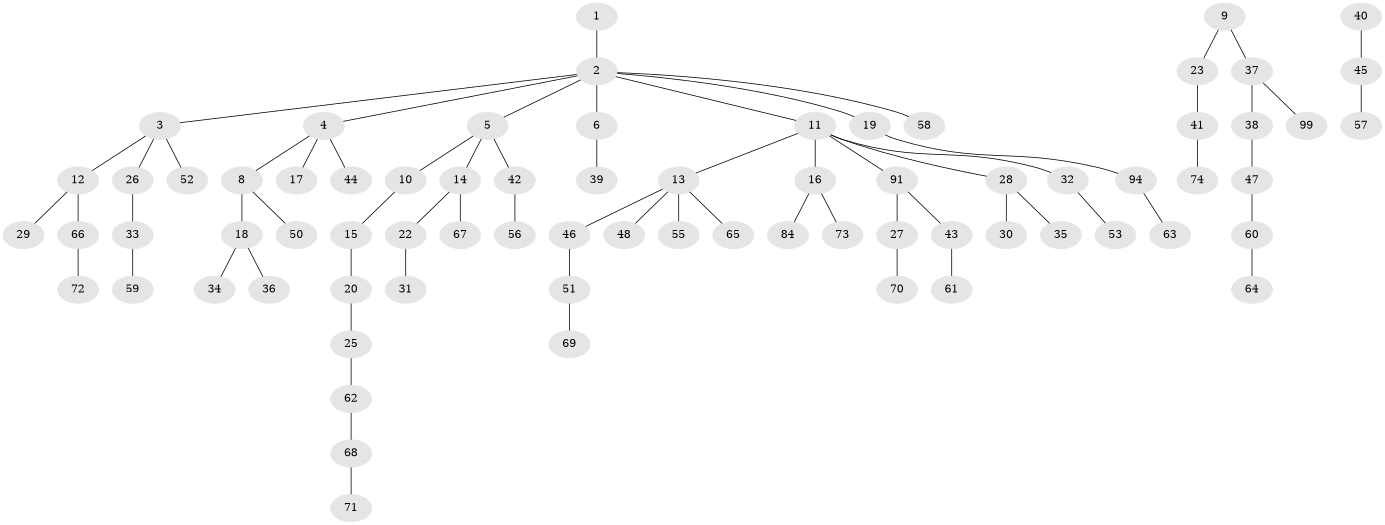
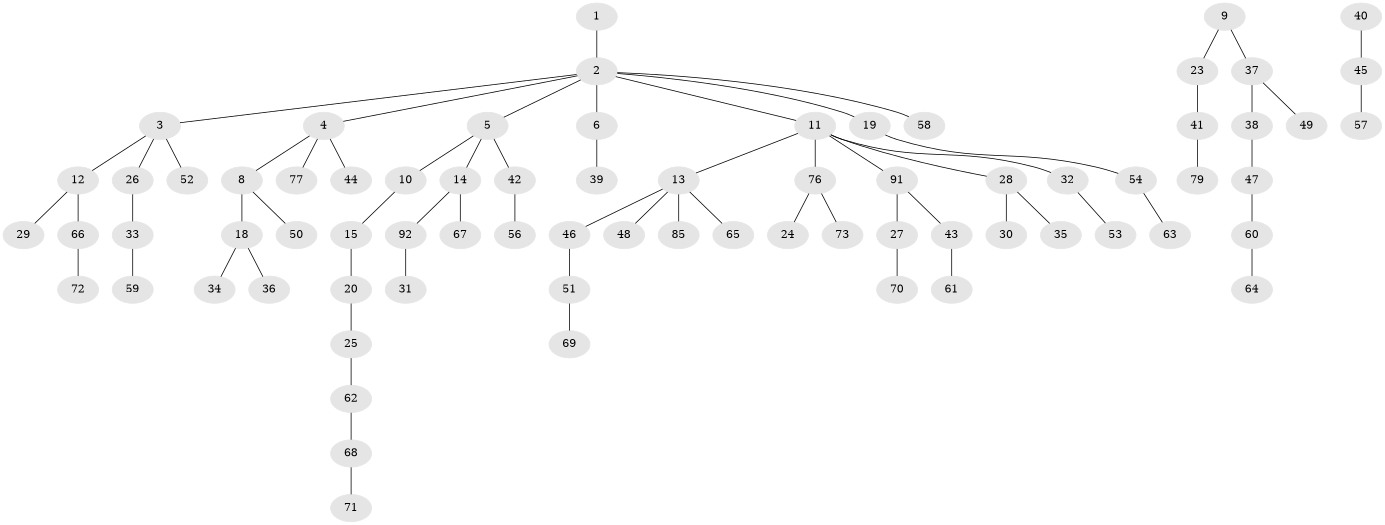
(1307, 126) -> (1307, 126)
(297, 180) -> (297, 180)
(815, 180) -> (815, 180)
(1136, 180) -> (1136, 180)
(1197, 180) -> (1197, 180)
(406, 235) -> (406, 235)
(679, 235) -> (679, 235)
(788, 235) -> (788, 235)
